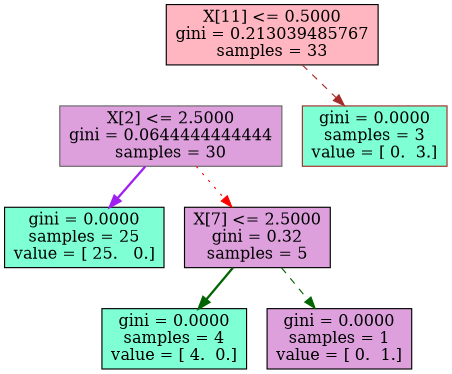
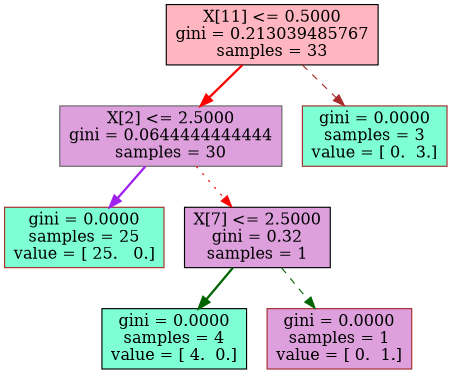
none -> (226, 81)
(84, 237) -> (84, 237)
(257, 237) -> (257, 237)
(339, 339) -> (339, 339)
